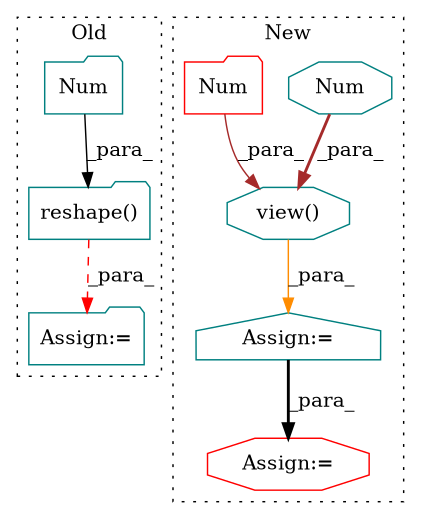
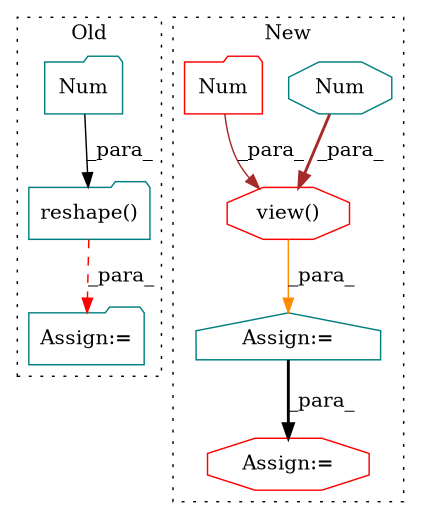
(288, 213) -> (288, 213)
